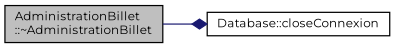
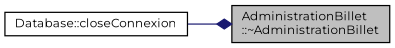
(177, 24) -> (202, 24)
